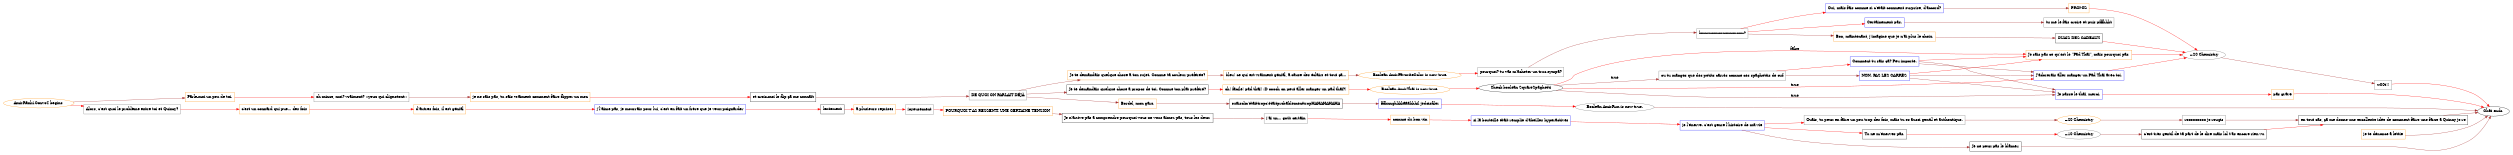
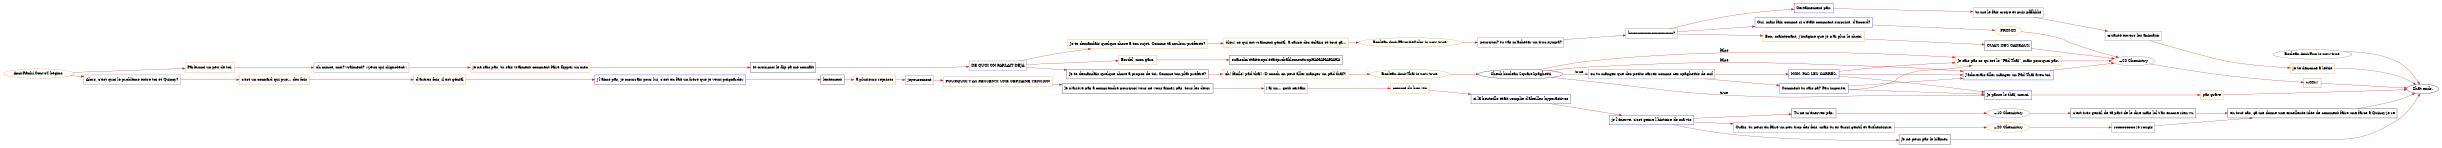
(2079, 8) -> (2008, 31)
none -> (2133, 36)
(1795, 85) -> (1724, 61)
(1410, 104) -> none
